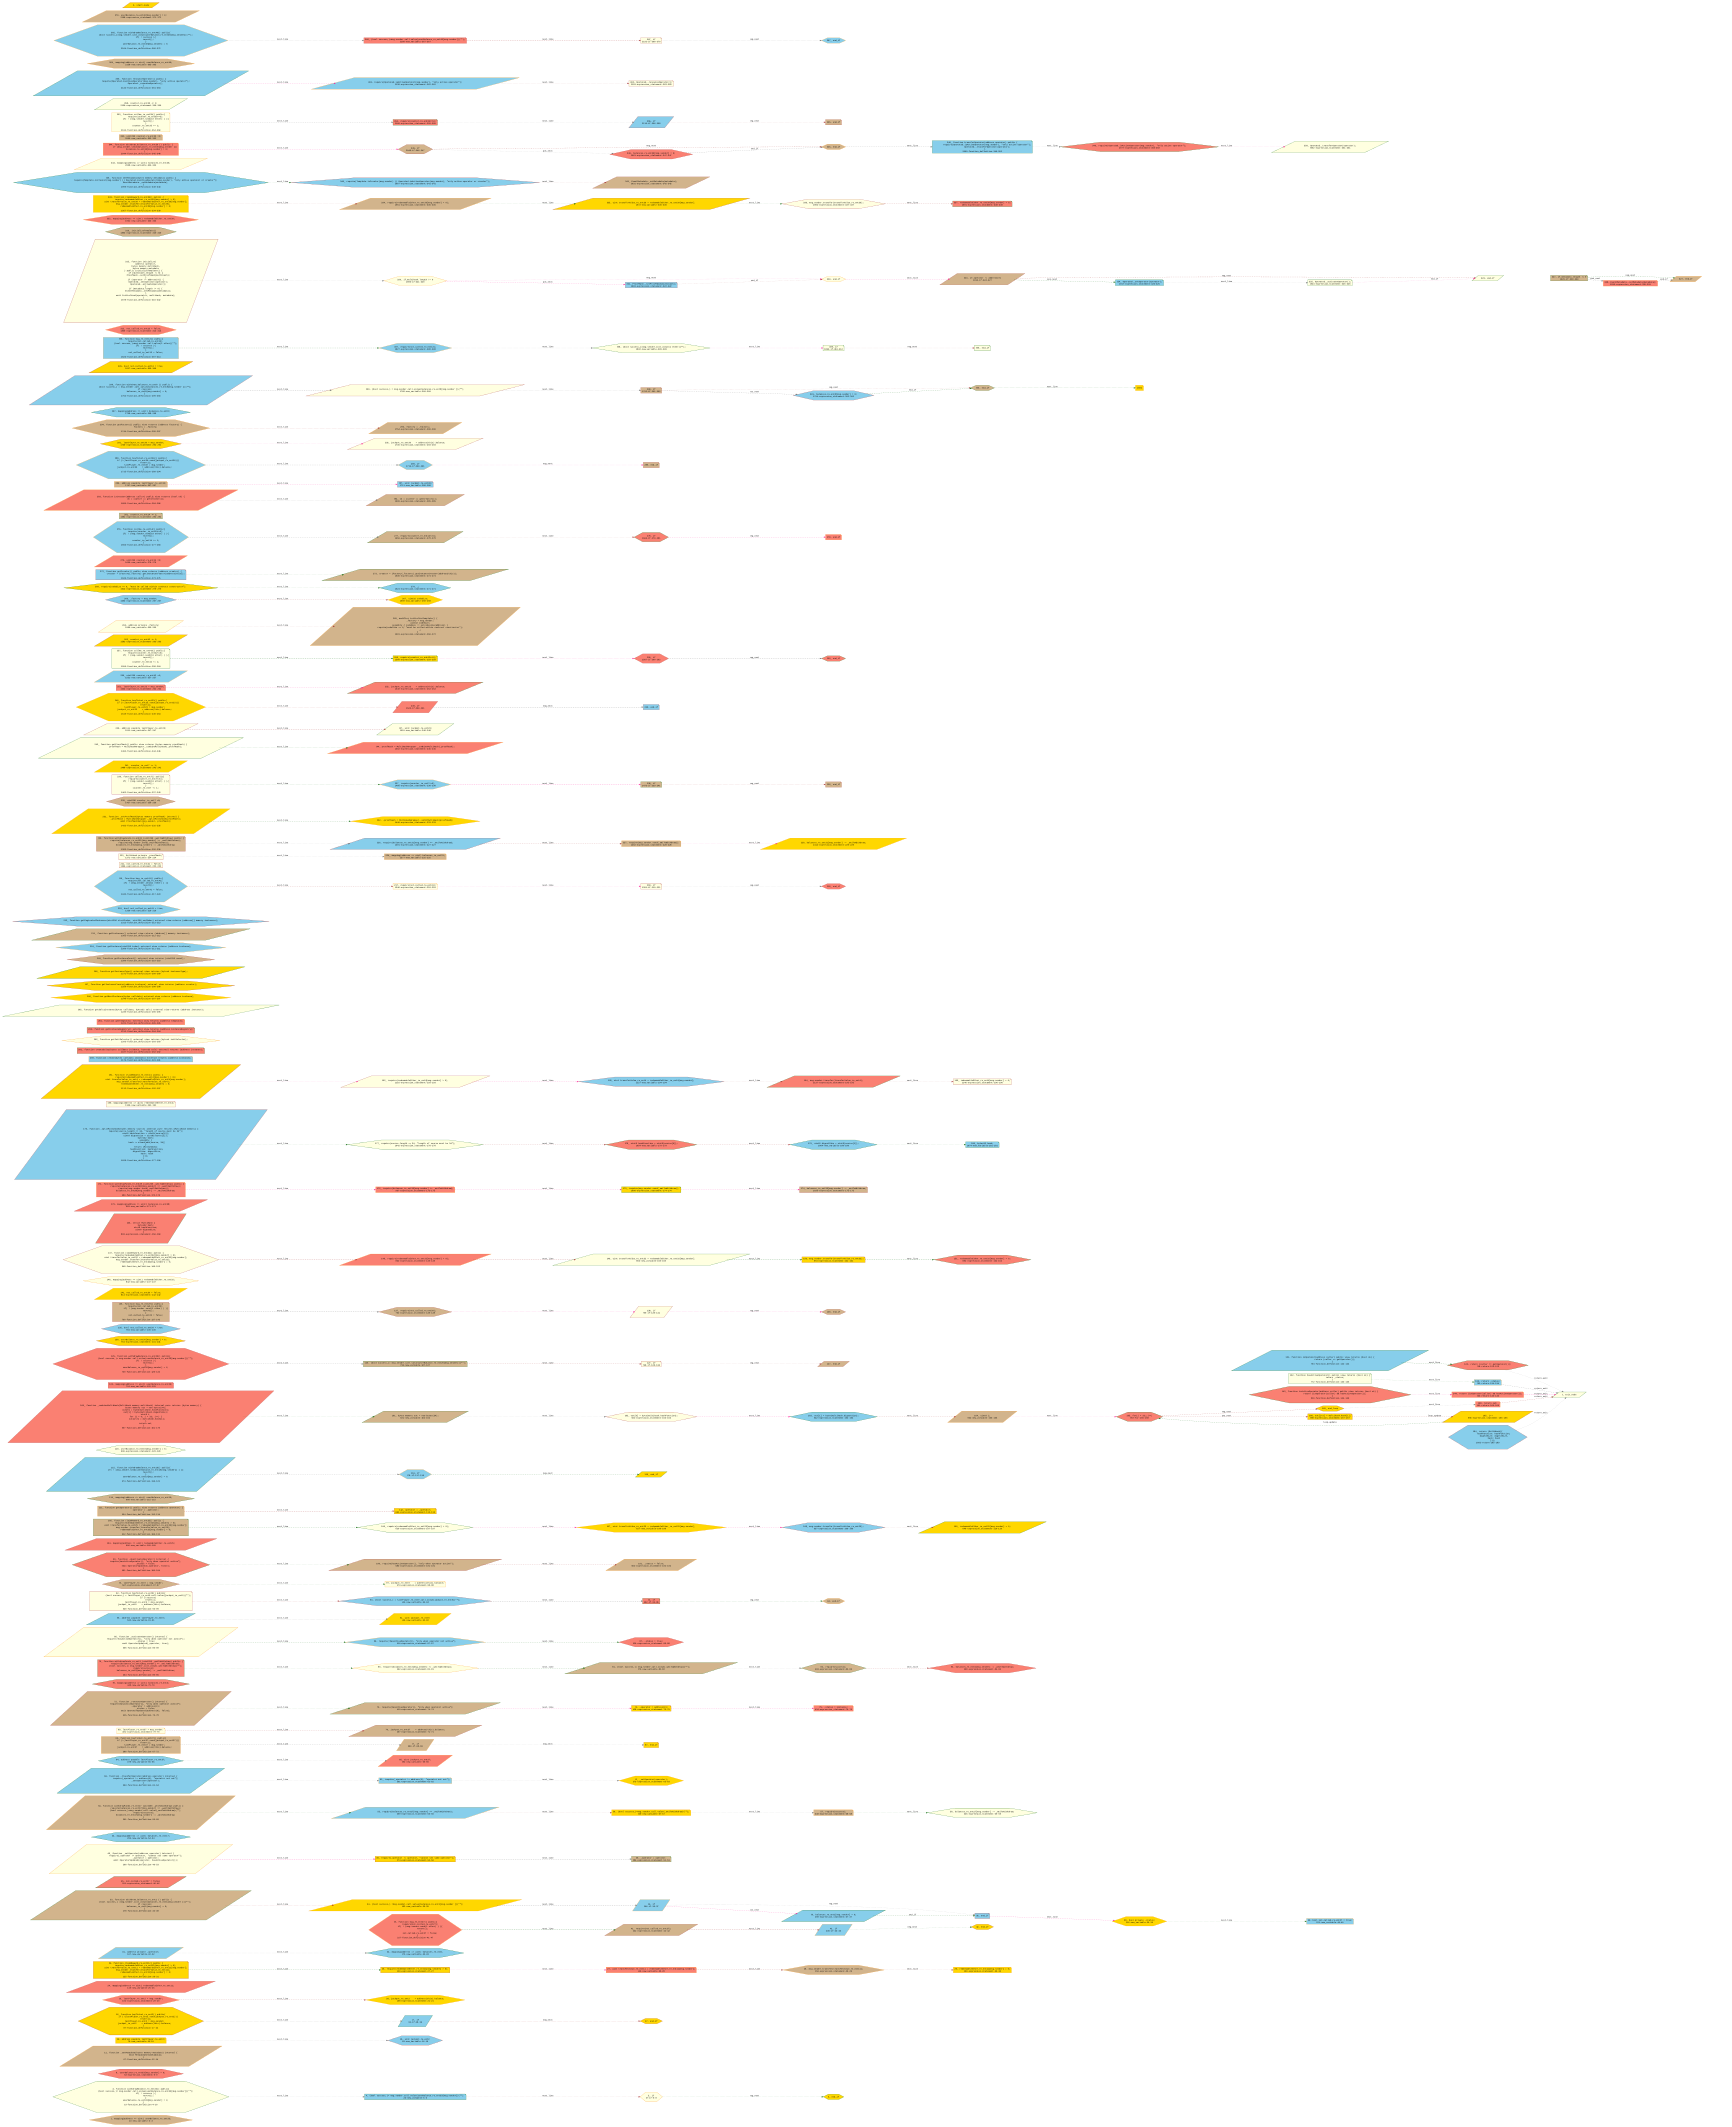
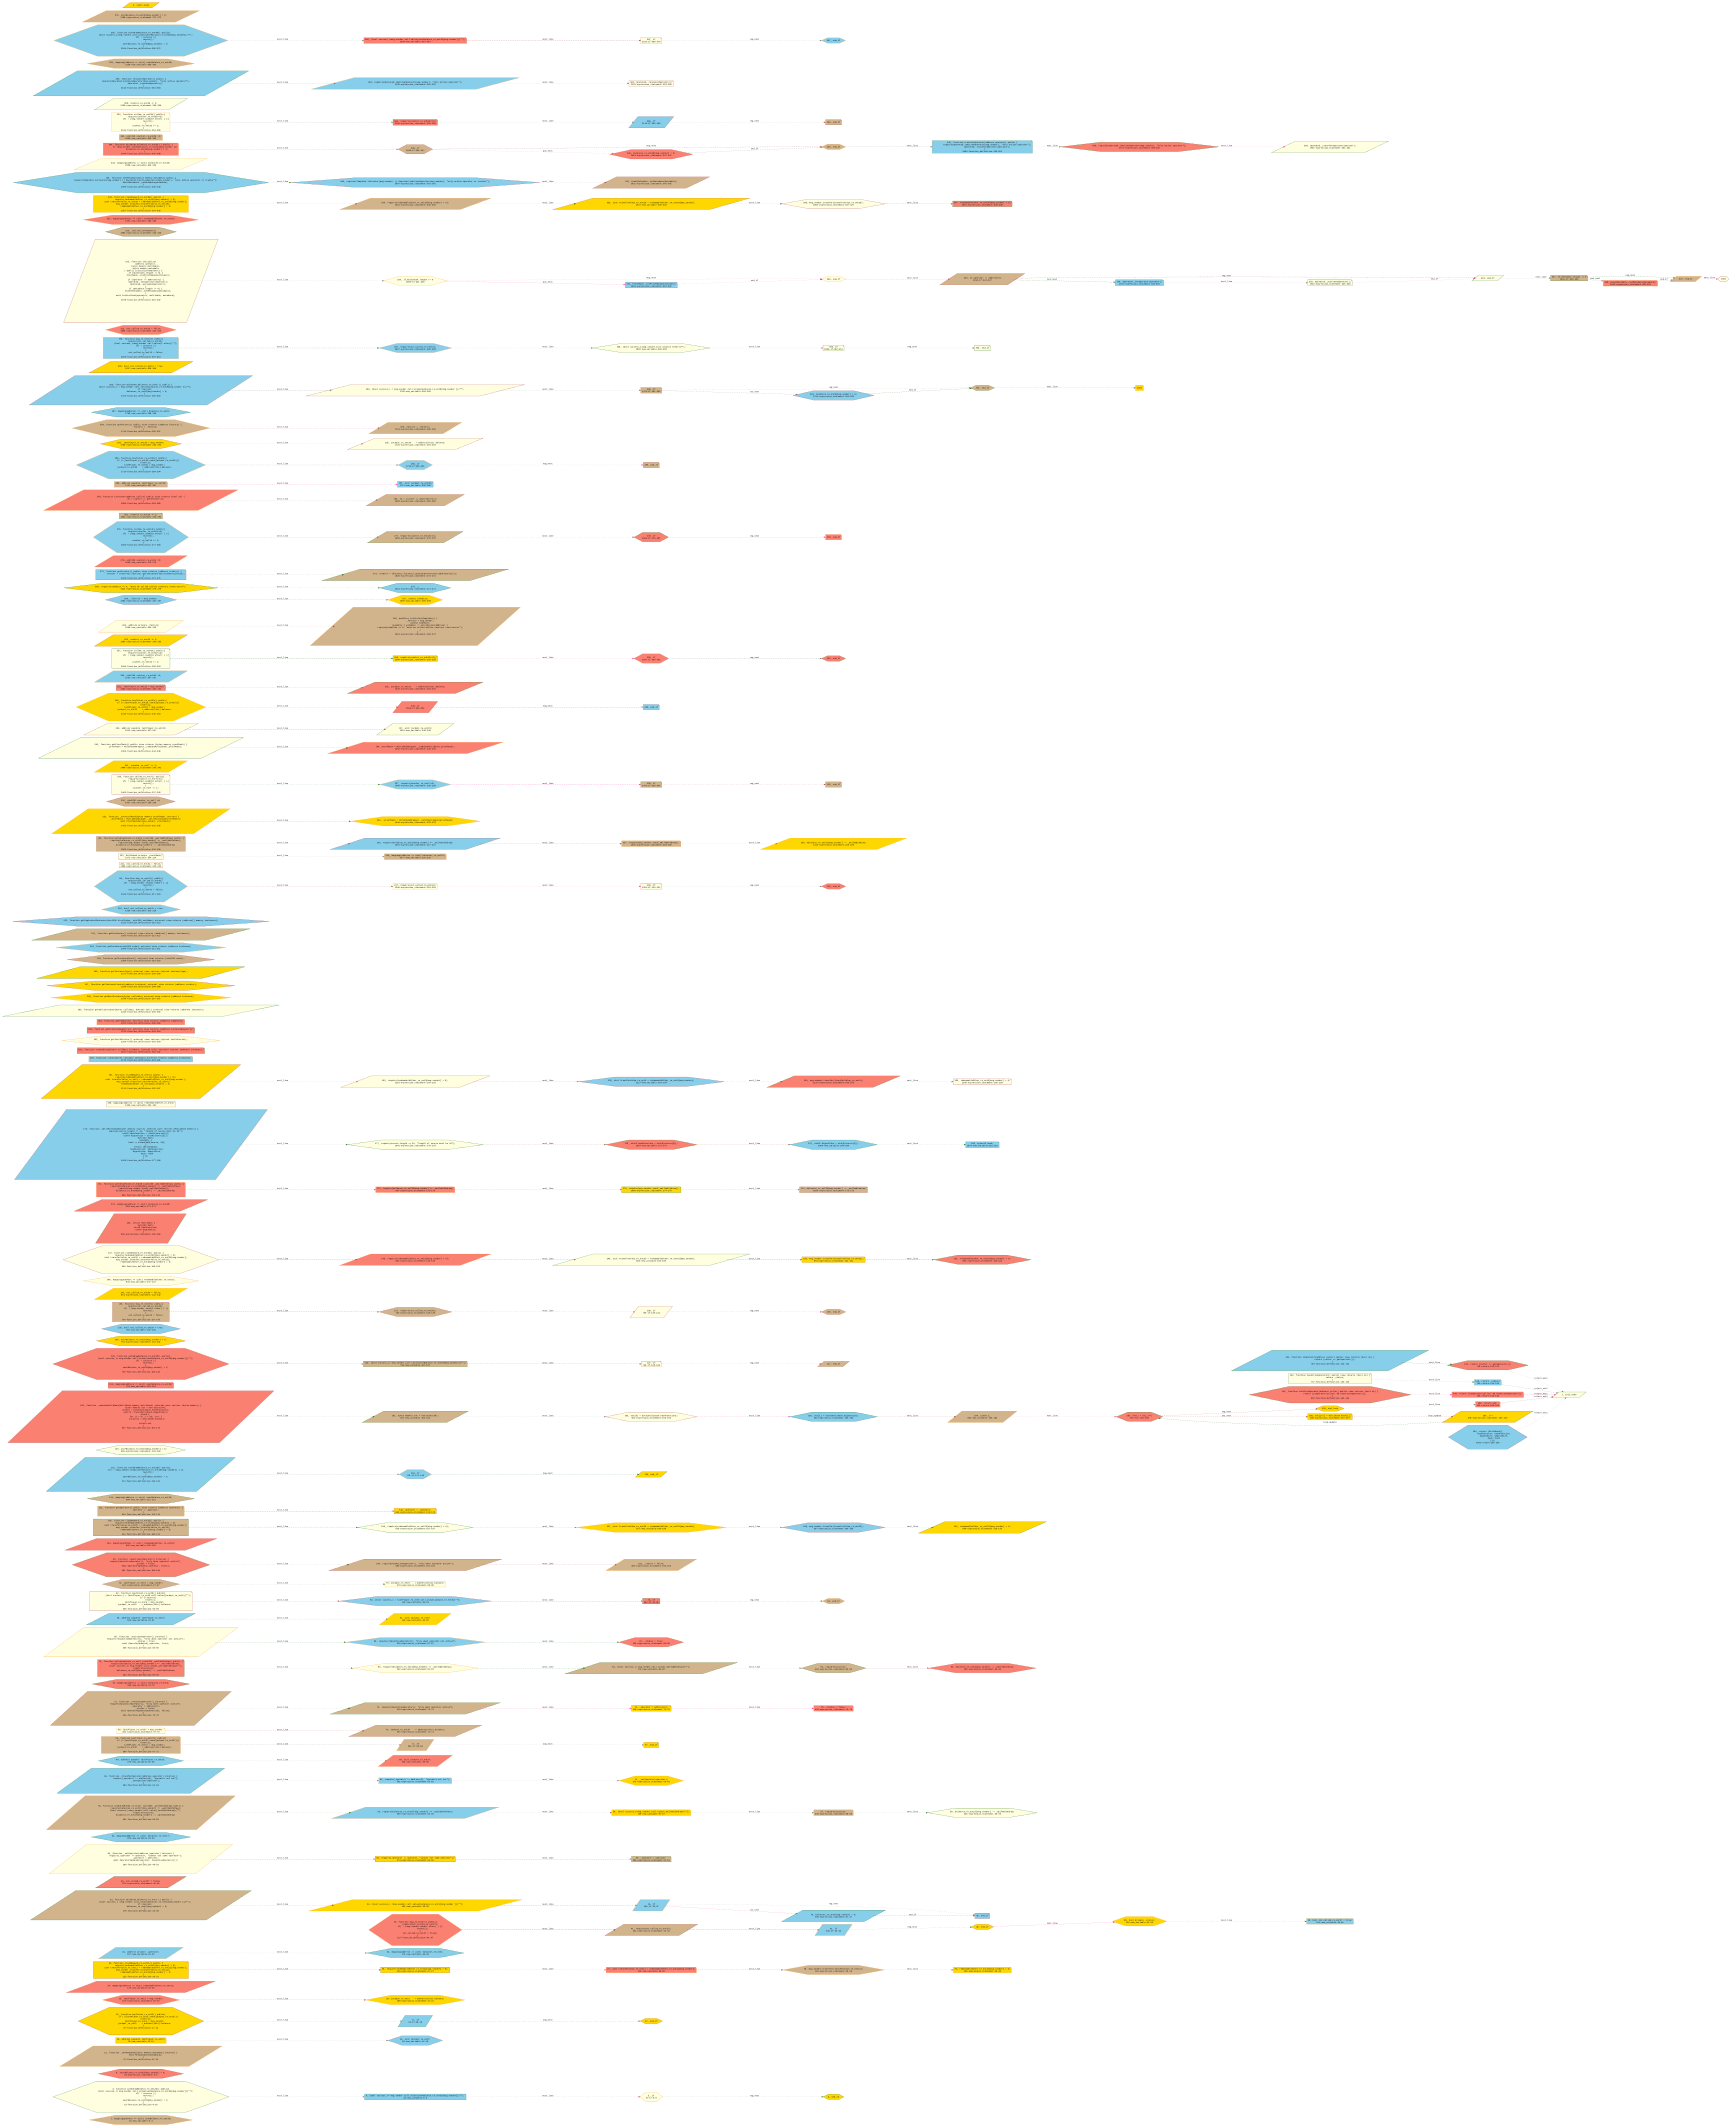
none -> (1525, 278)
none -> (1724, 279)
(834, 1708) -> (834, 1708)
(1052, 1918) -> (1053, 1924)
